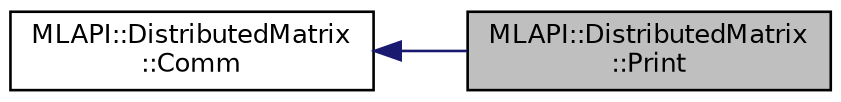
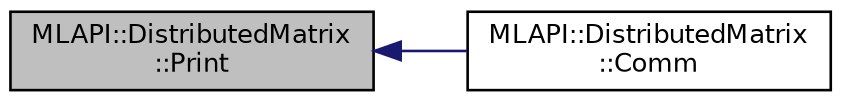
(434, 51) -> (434, 51)
